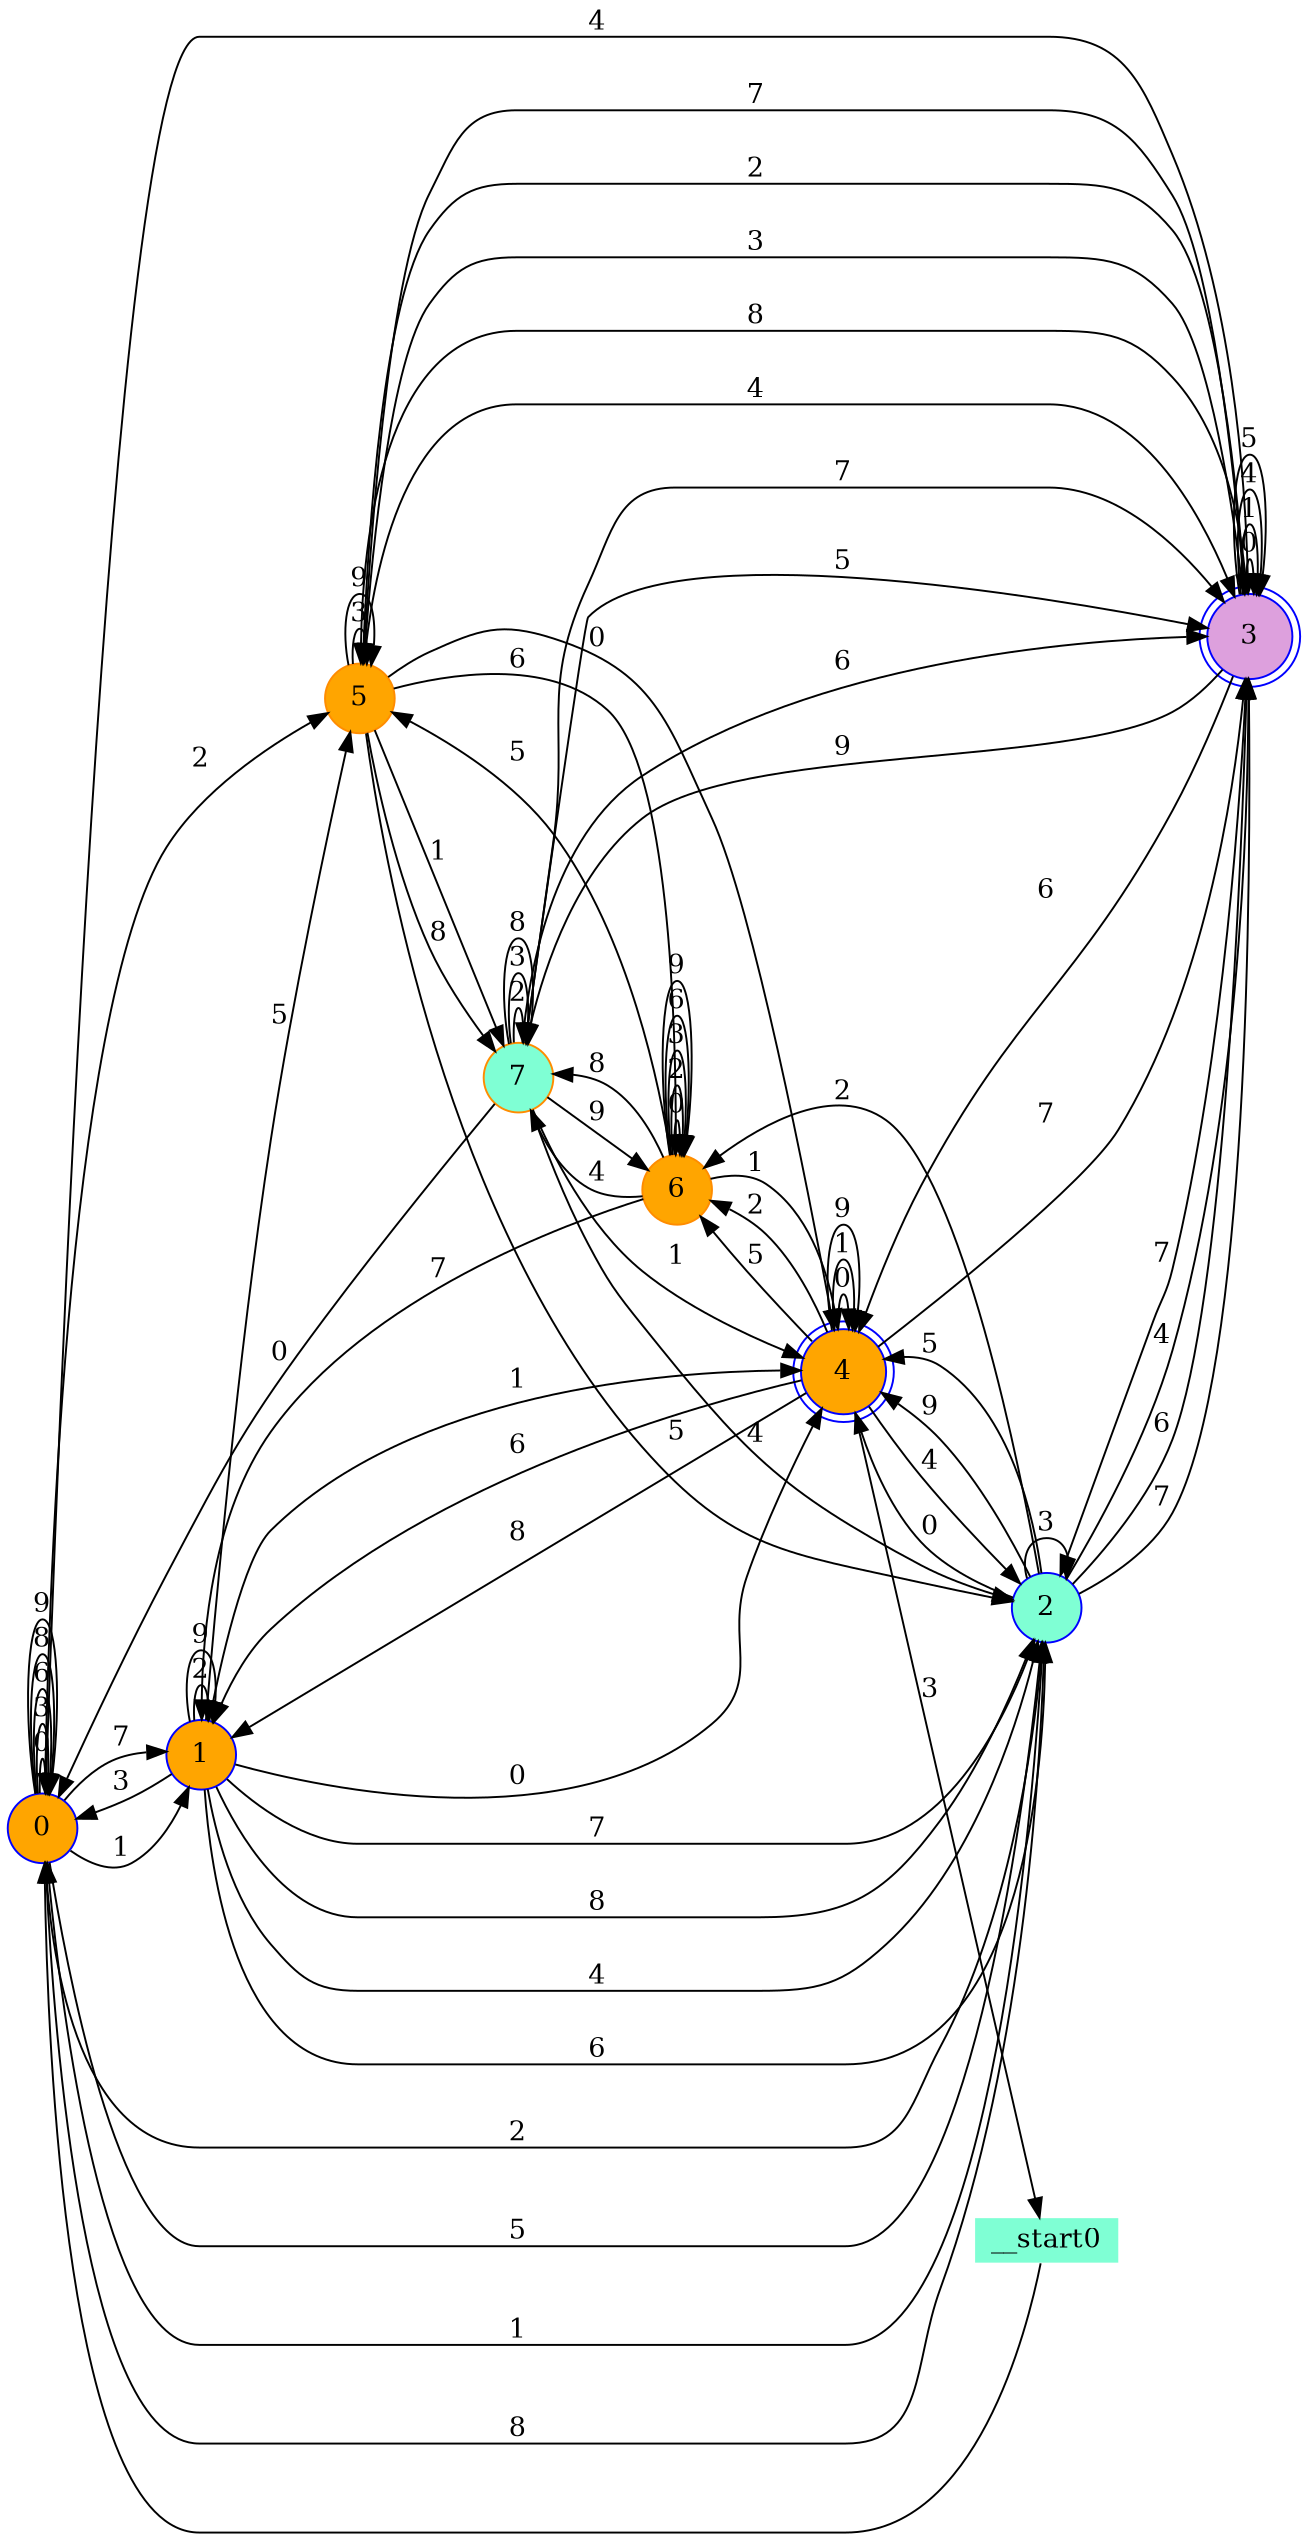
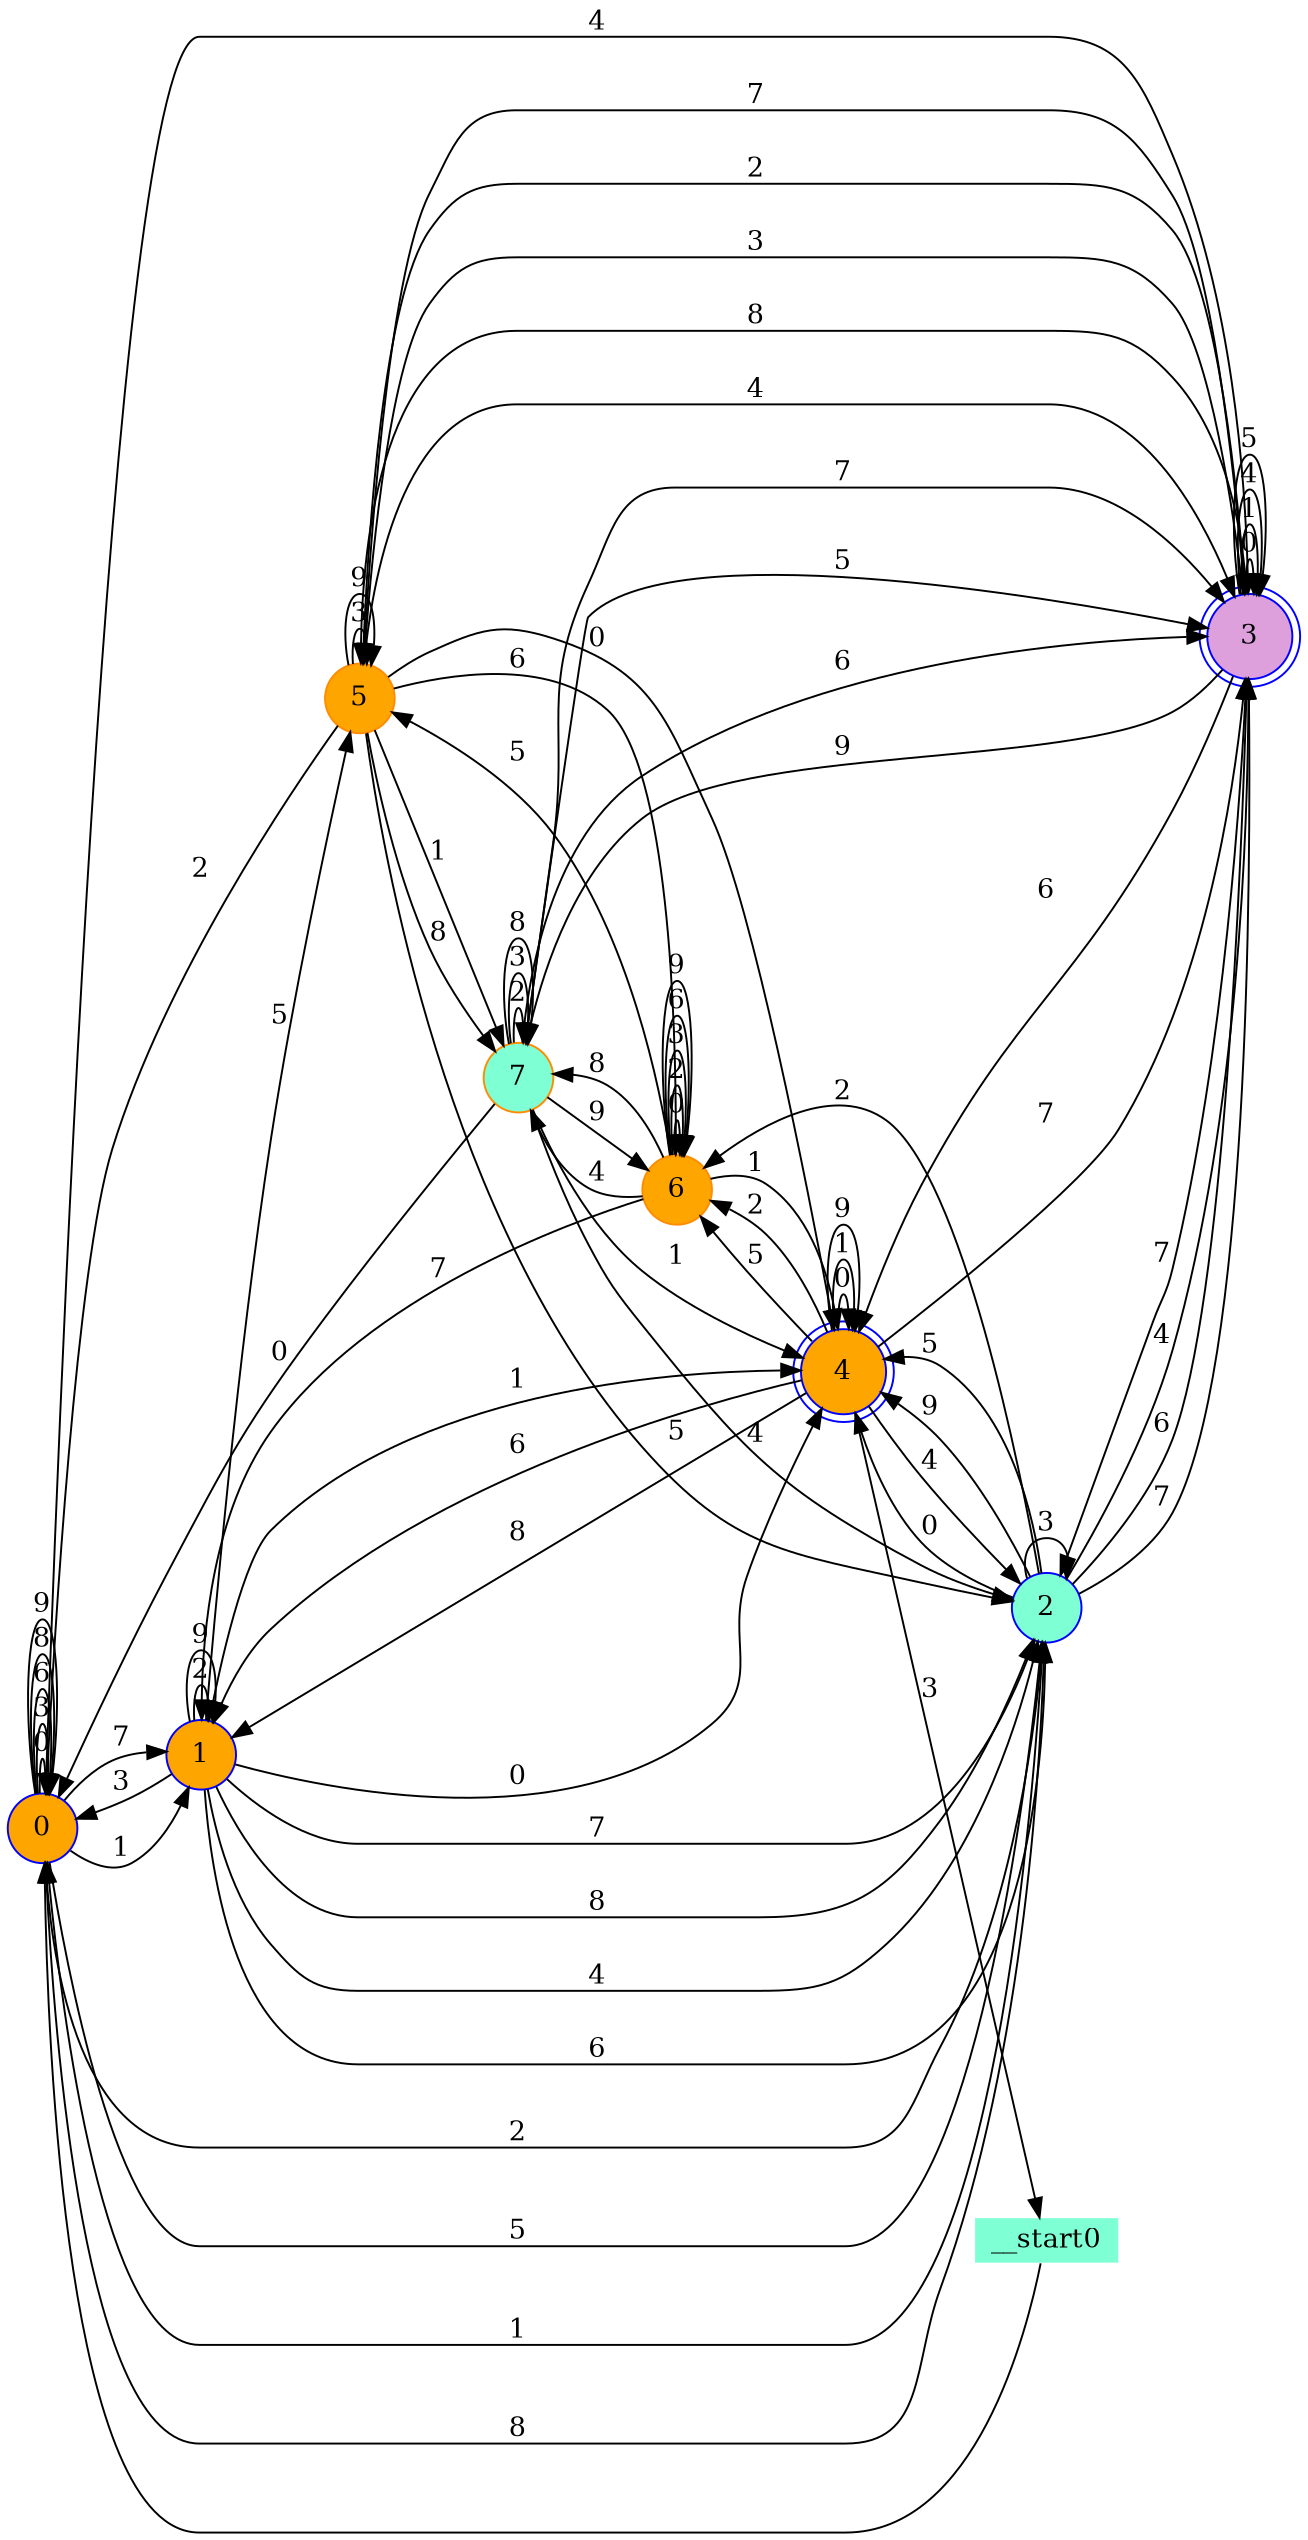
(86, 1161) -> (97, 1221)
